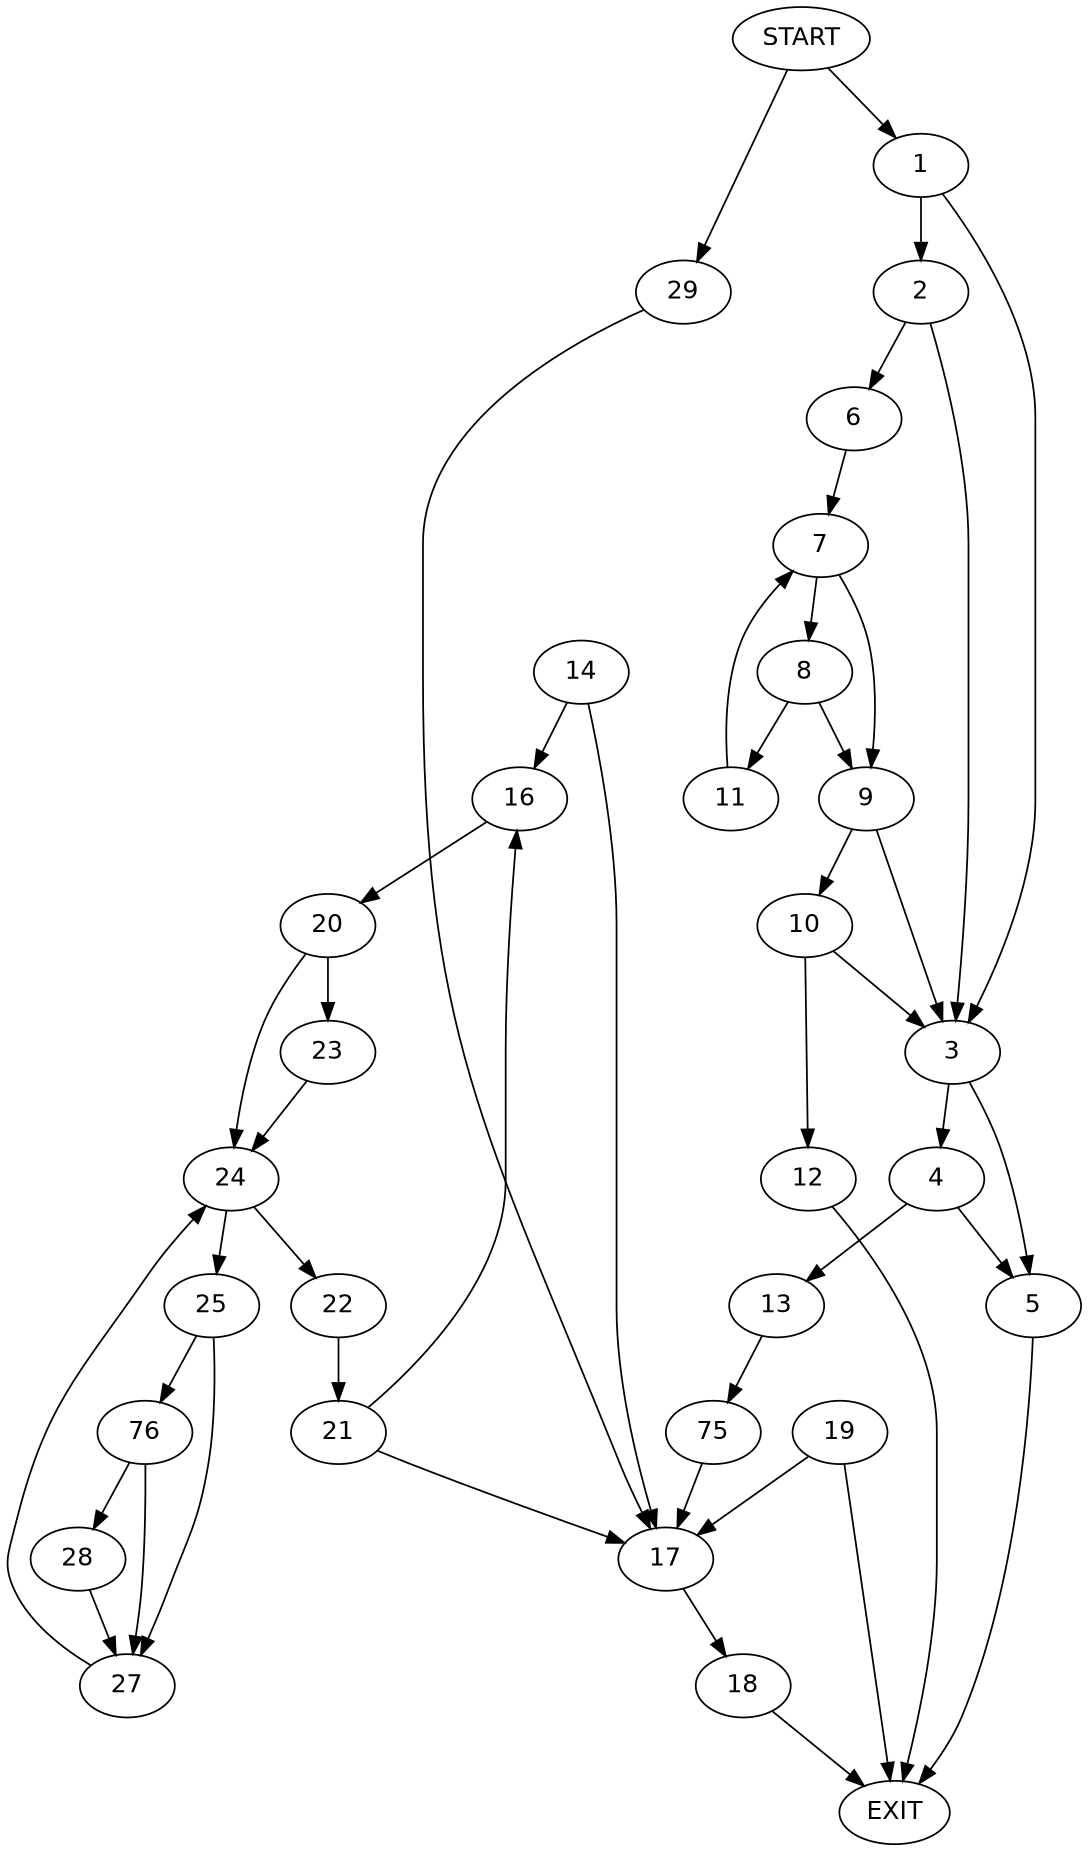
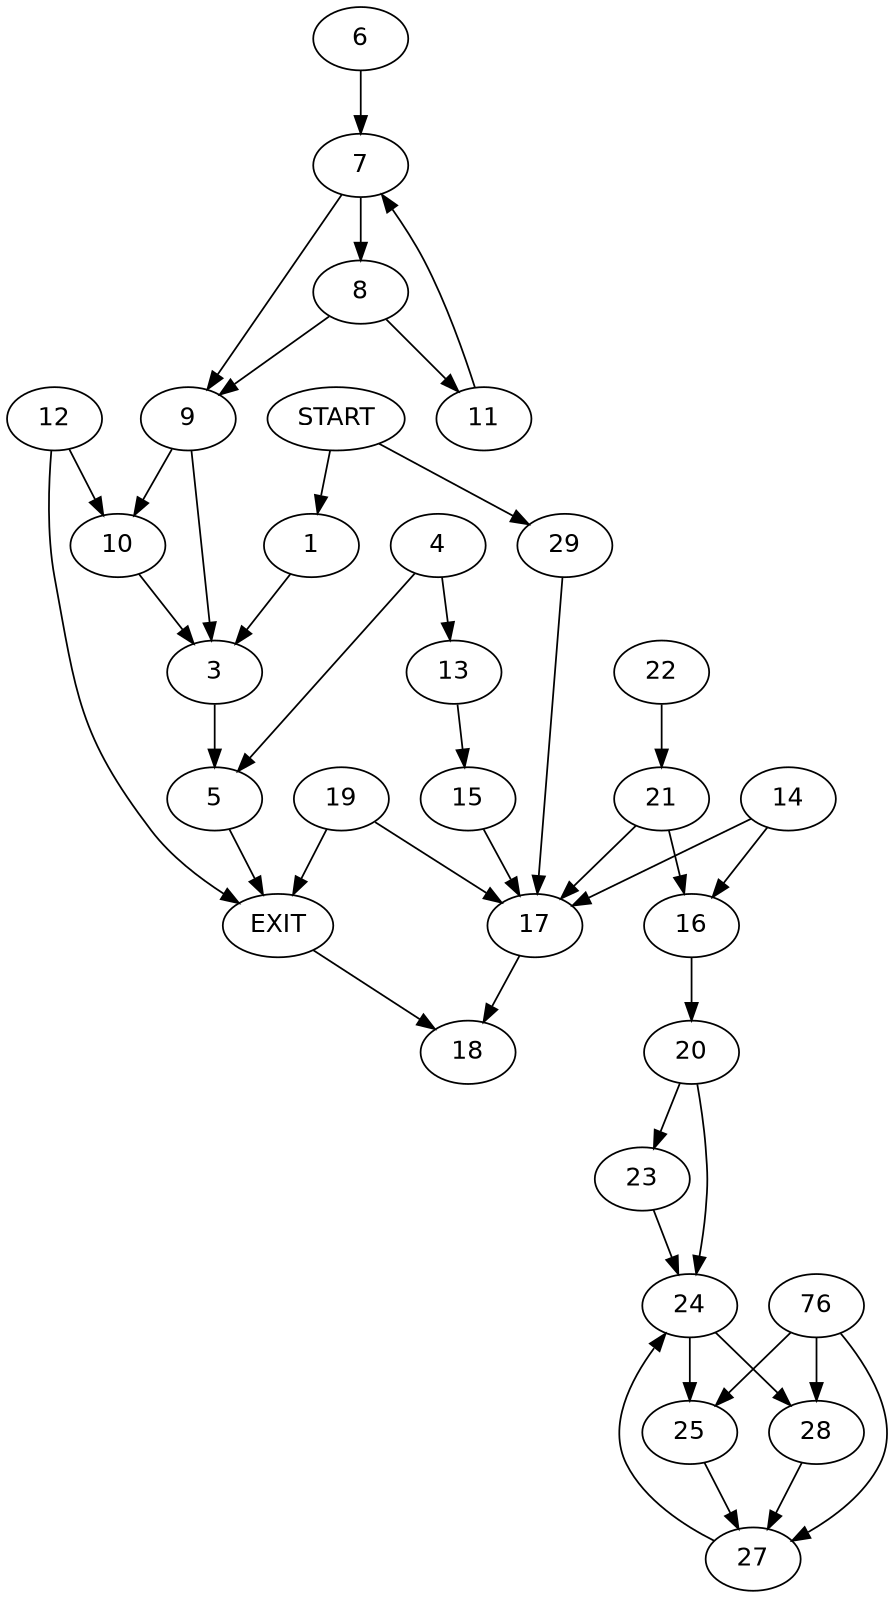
(921, 292) -> none
(806, 1043) -> (82, 474)
(946, 1107) -> none
(279, 1236) -> (745, 1361)
(183, 1361) -> (761, 1361)
(713, 1432) -> (468, 799)
(811, 1743) -> (367, 985)
